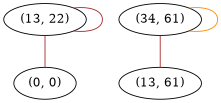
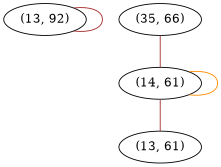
(45, 19) -> (45, 19)
none -> (160, 19)
(160, 19) -> (160, 83)
(45, 83) -> none
